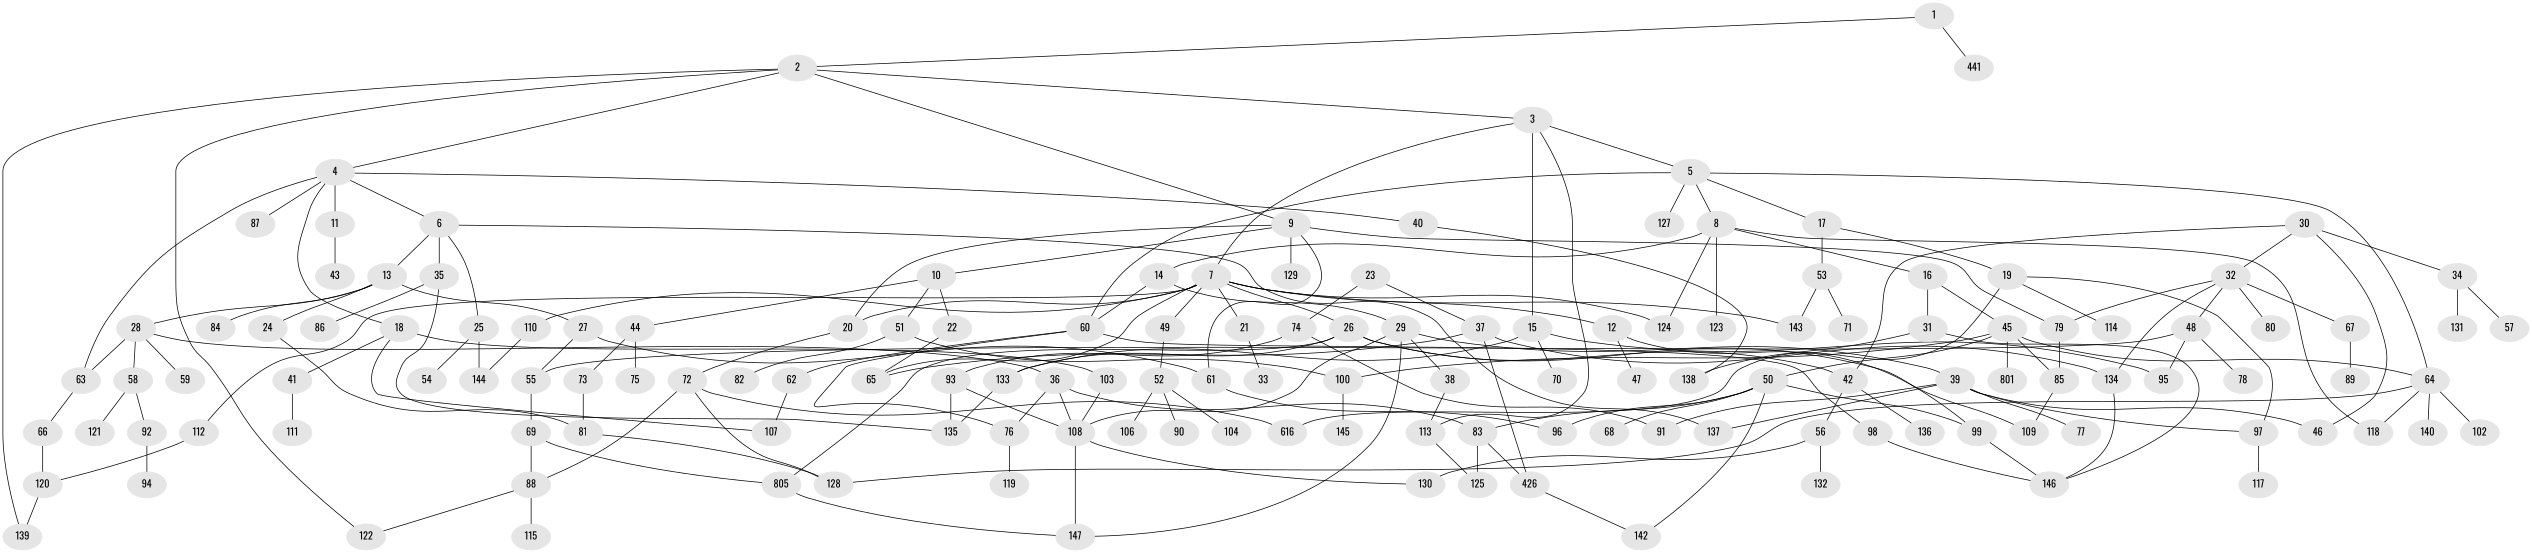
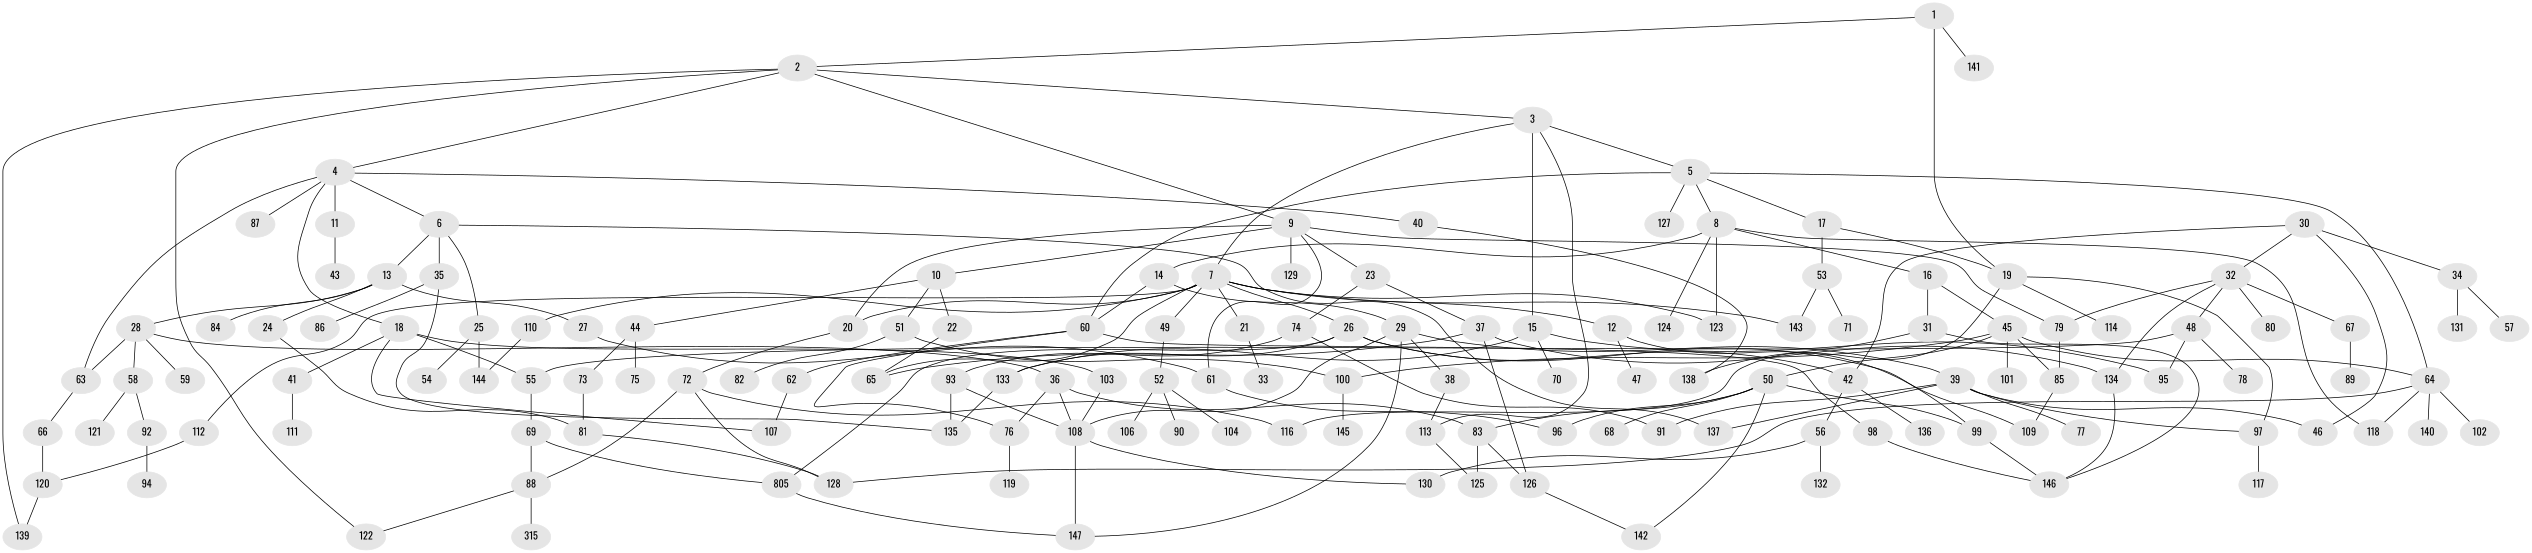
(1974, 68) -> (1974, 68)
none -> (1934, 158)
none -> (1331, 250)
(1440, 296) -> (1466, 296)
(557, 354) -> (469, 353)
(2007, 381) -> (2007, 381)
(1287, 433) -> (1287, 433)
(1530, 485) -> (1530, 485)
(531, 537) -> (531, 537)
